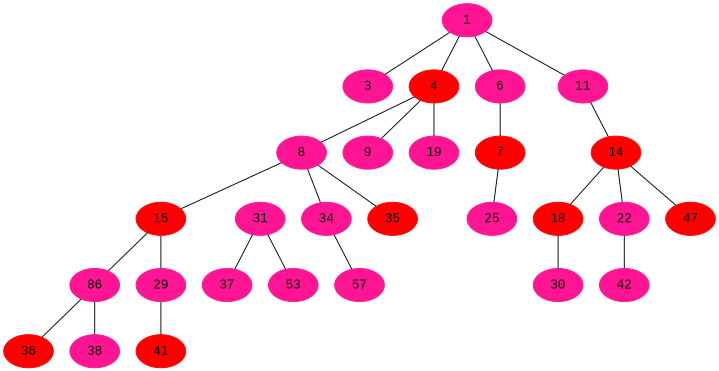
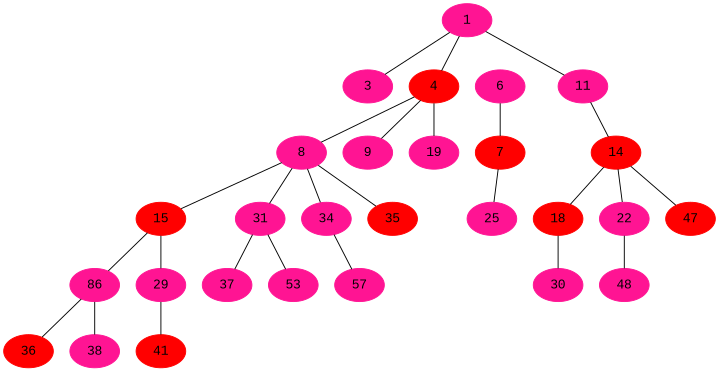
(484, 53) -> none
none -> (281, 186)
(624, 285) -> (624, 285)
